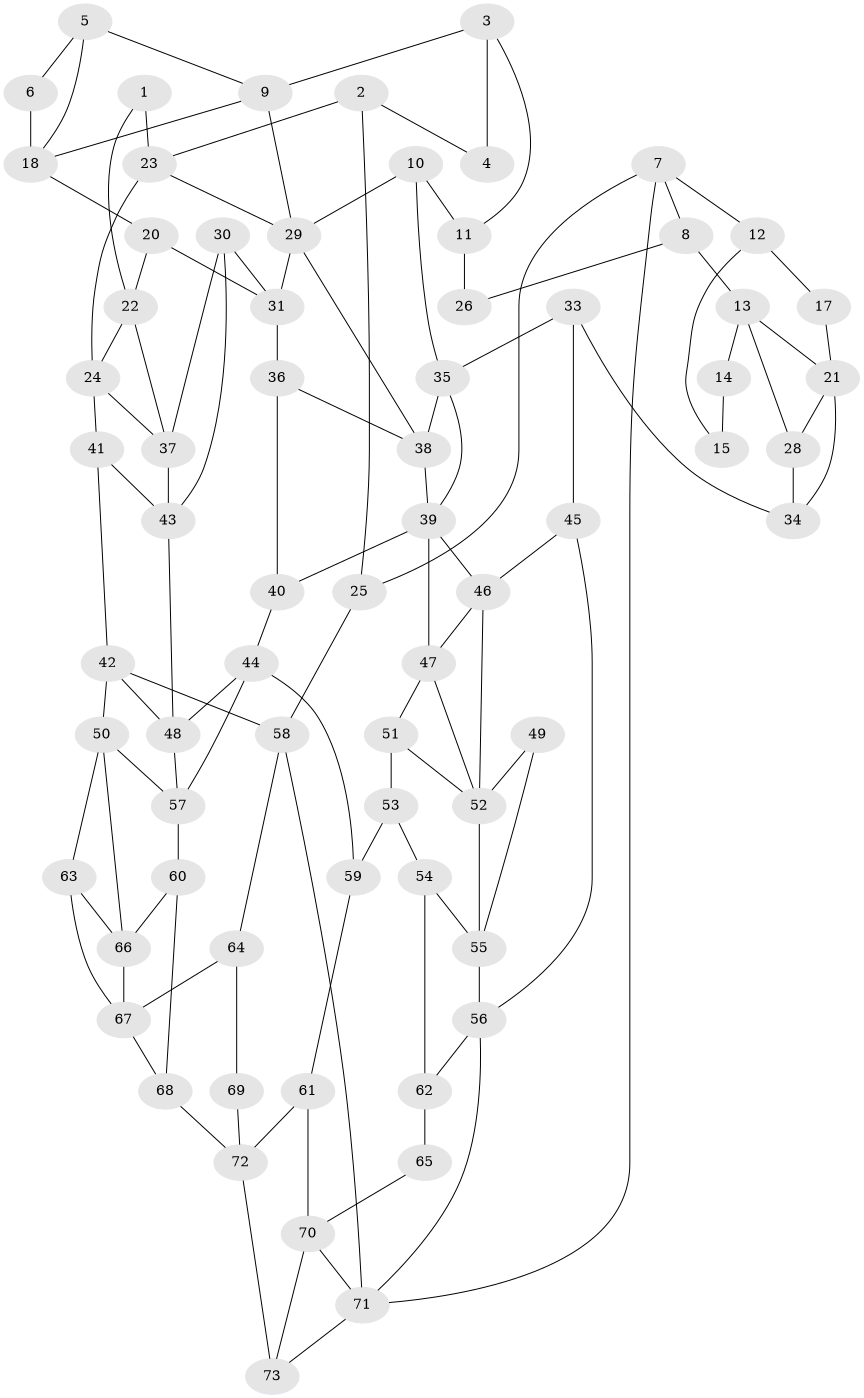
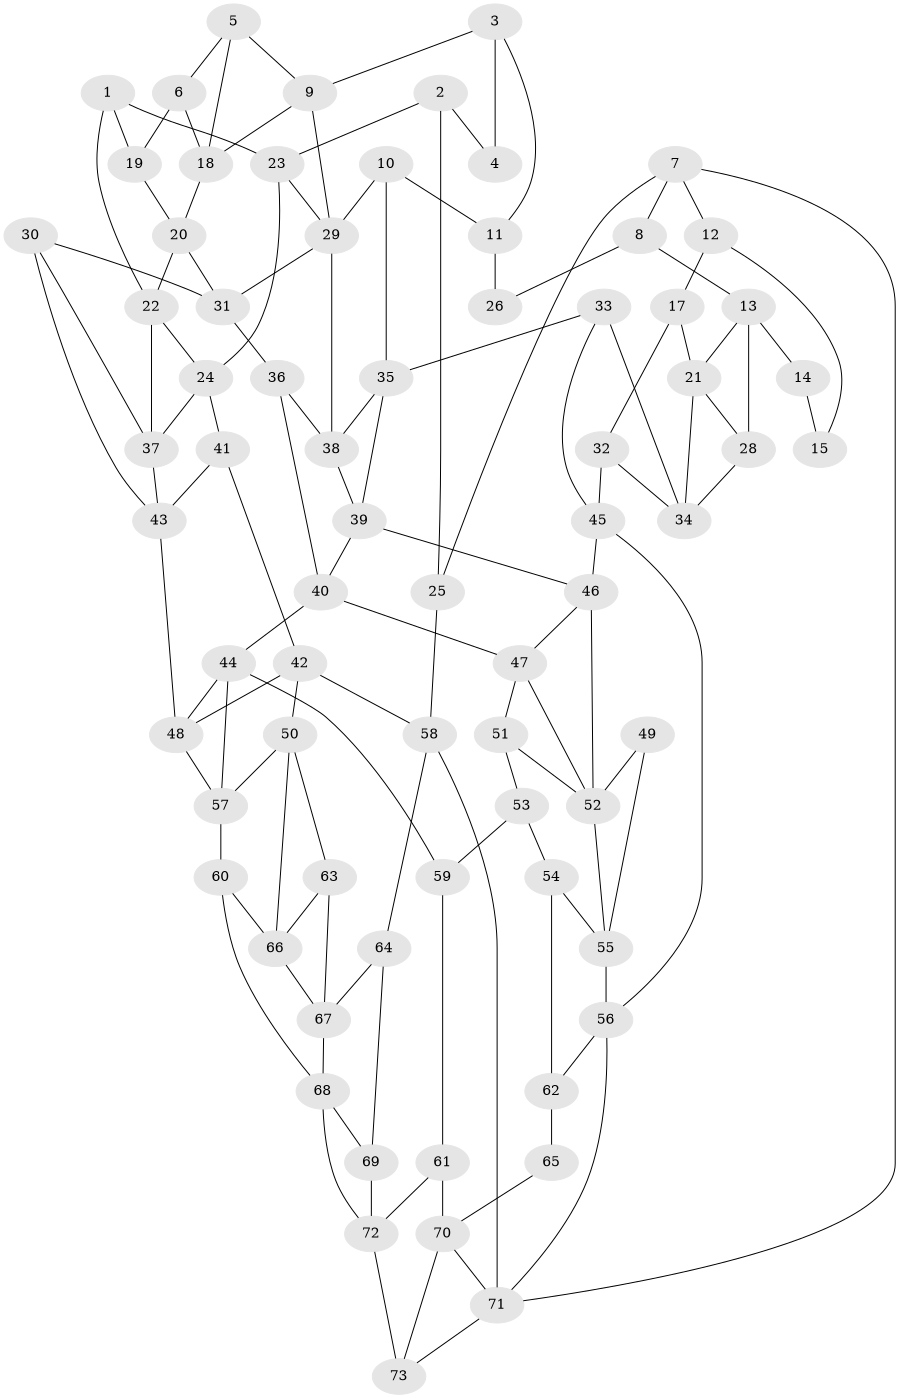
none -> (135, 164)
none -> (602, 450)
(429, 592) -> (420, 628)
none -> (347, 1127)
